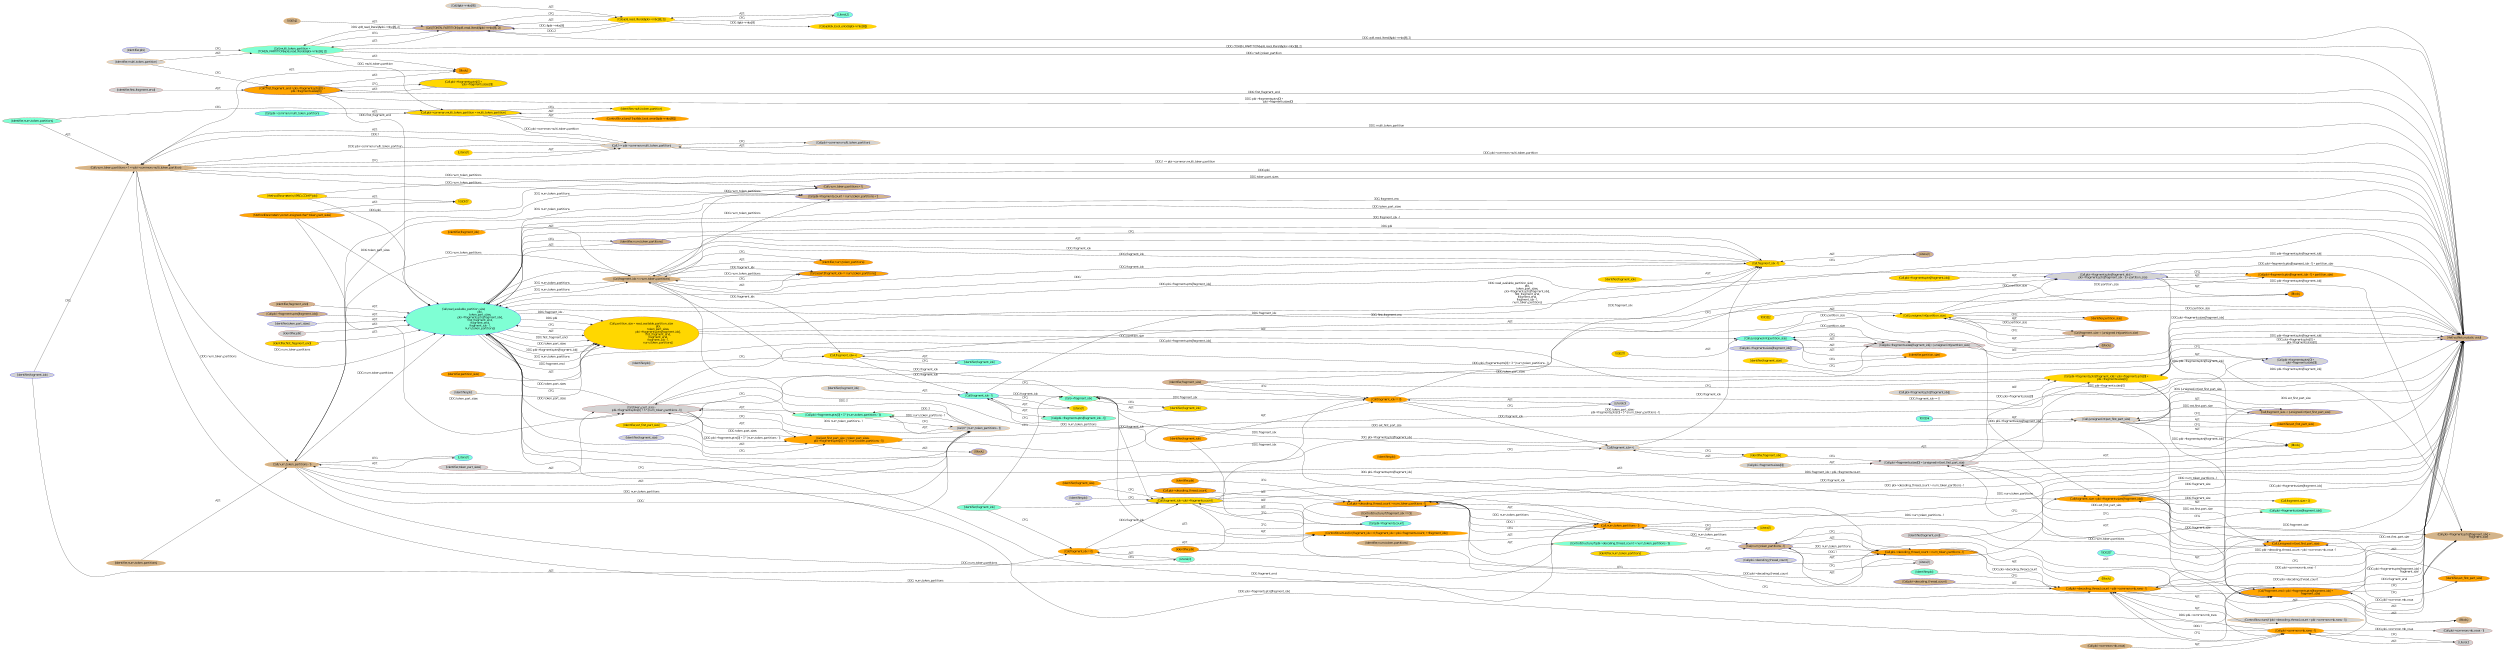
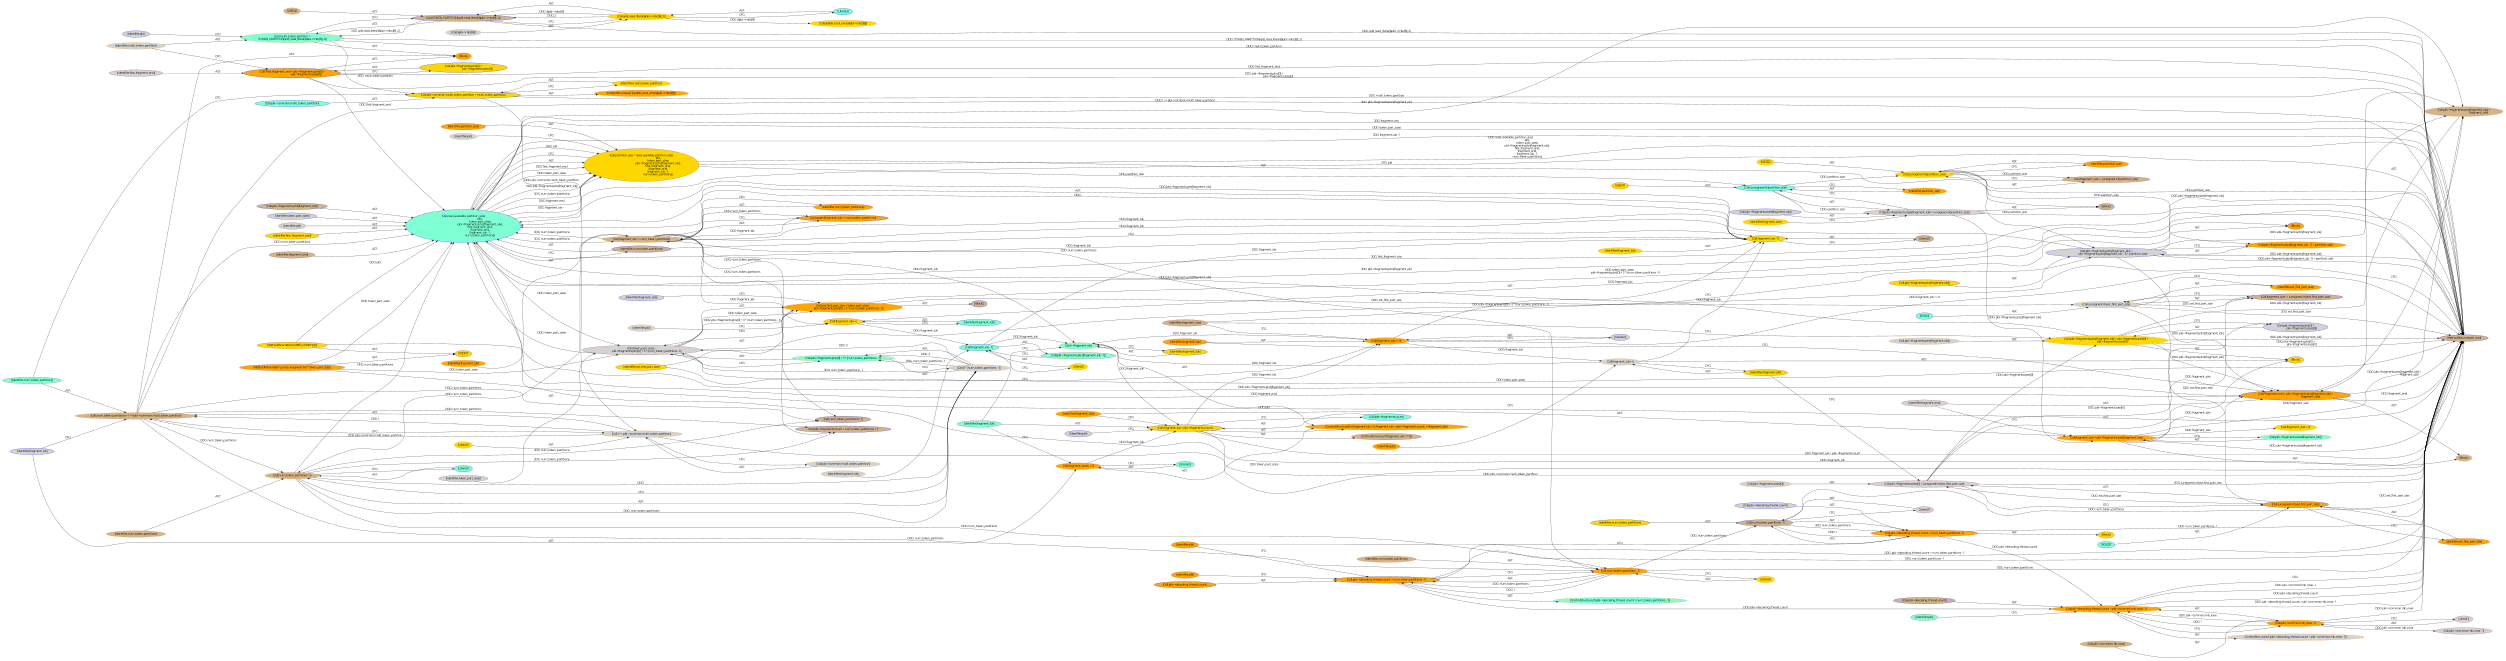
(852, 366) -> (869, 266)
(1078, 551) -> (1078, 466)
